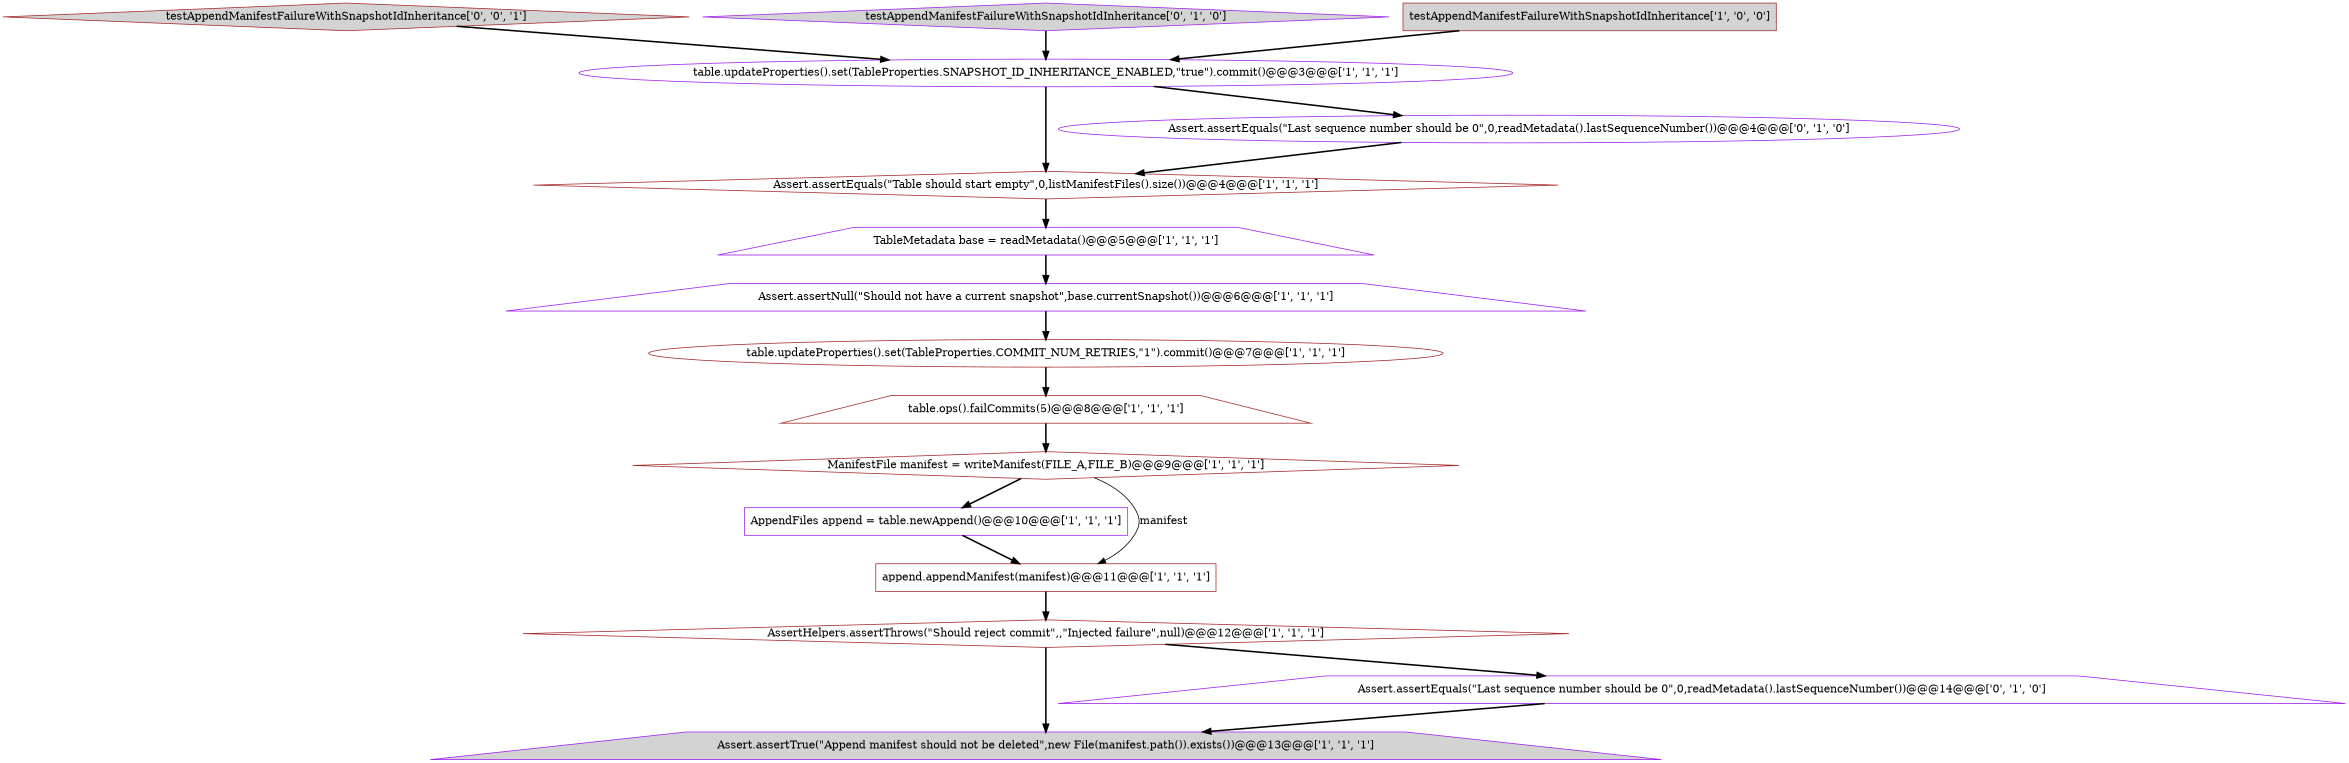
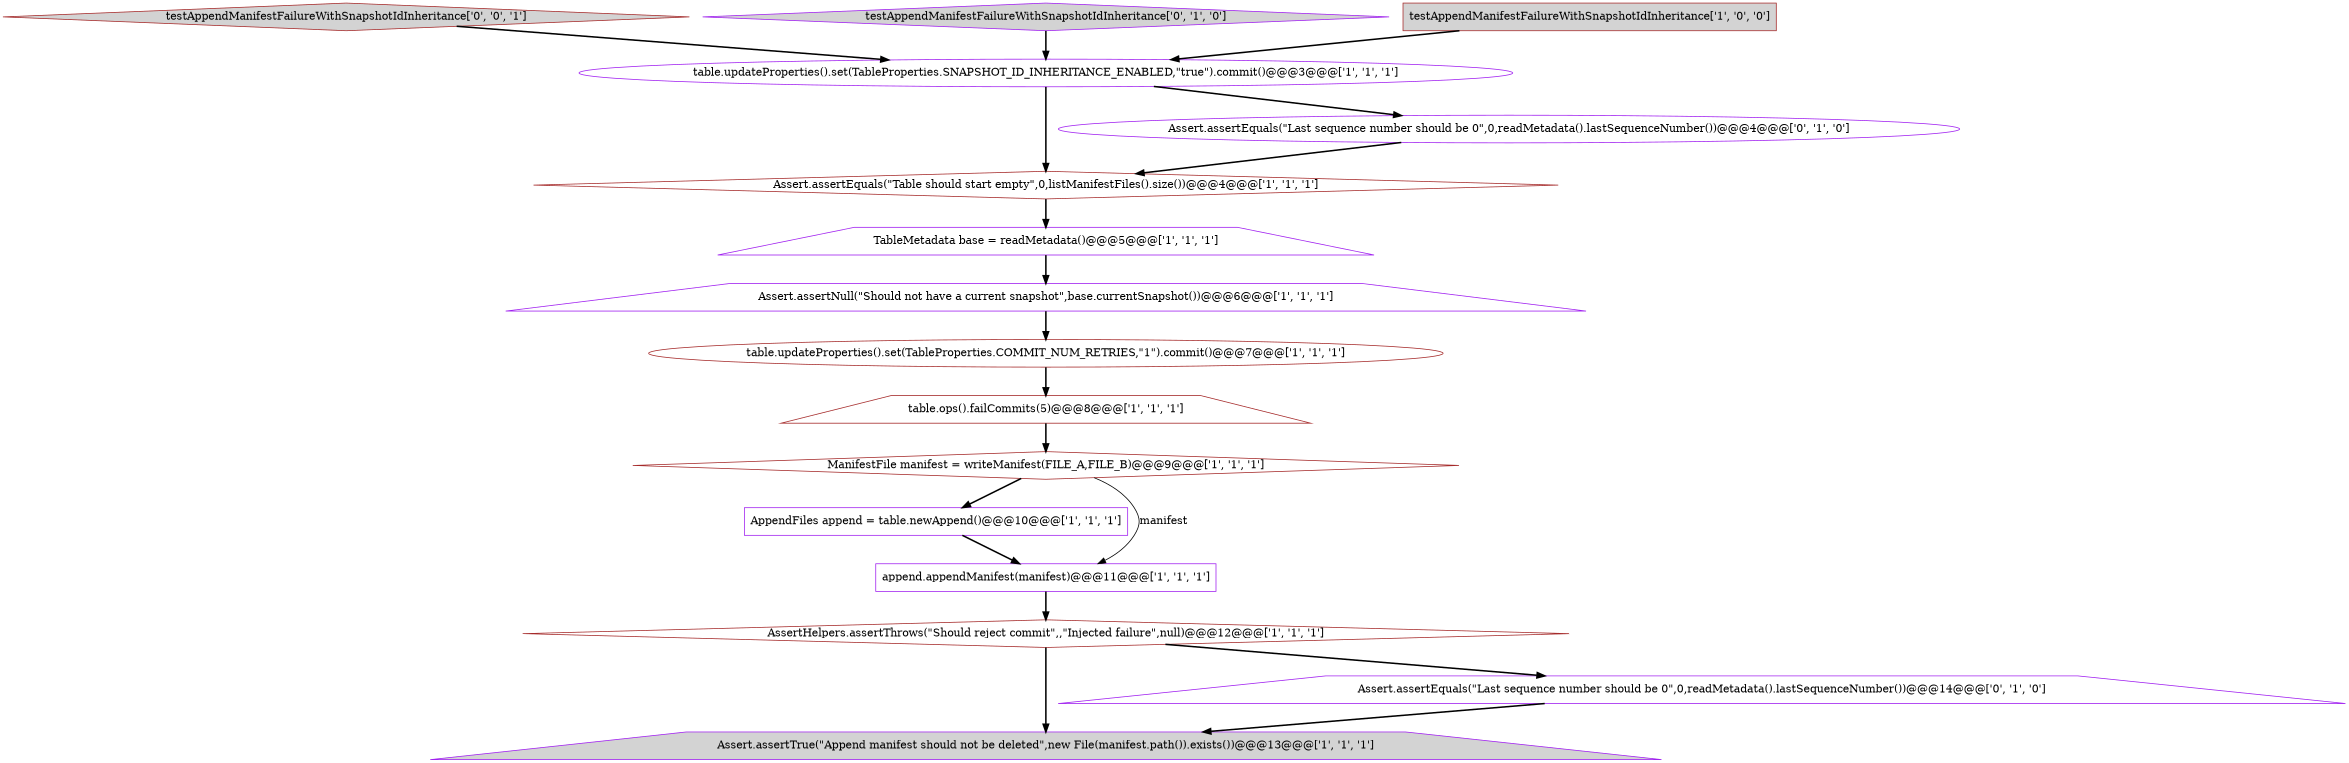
(1046, 578) -> (1046, 578)
